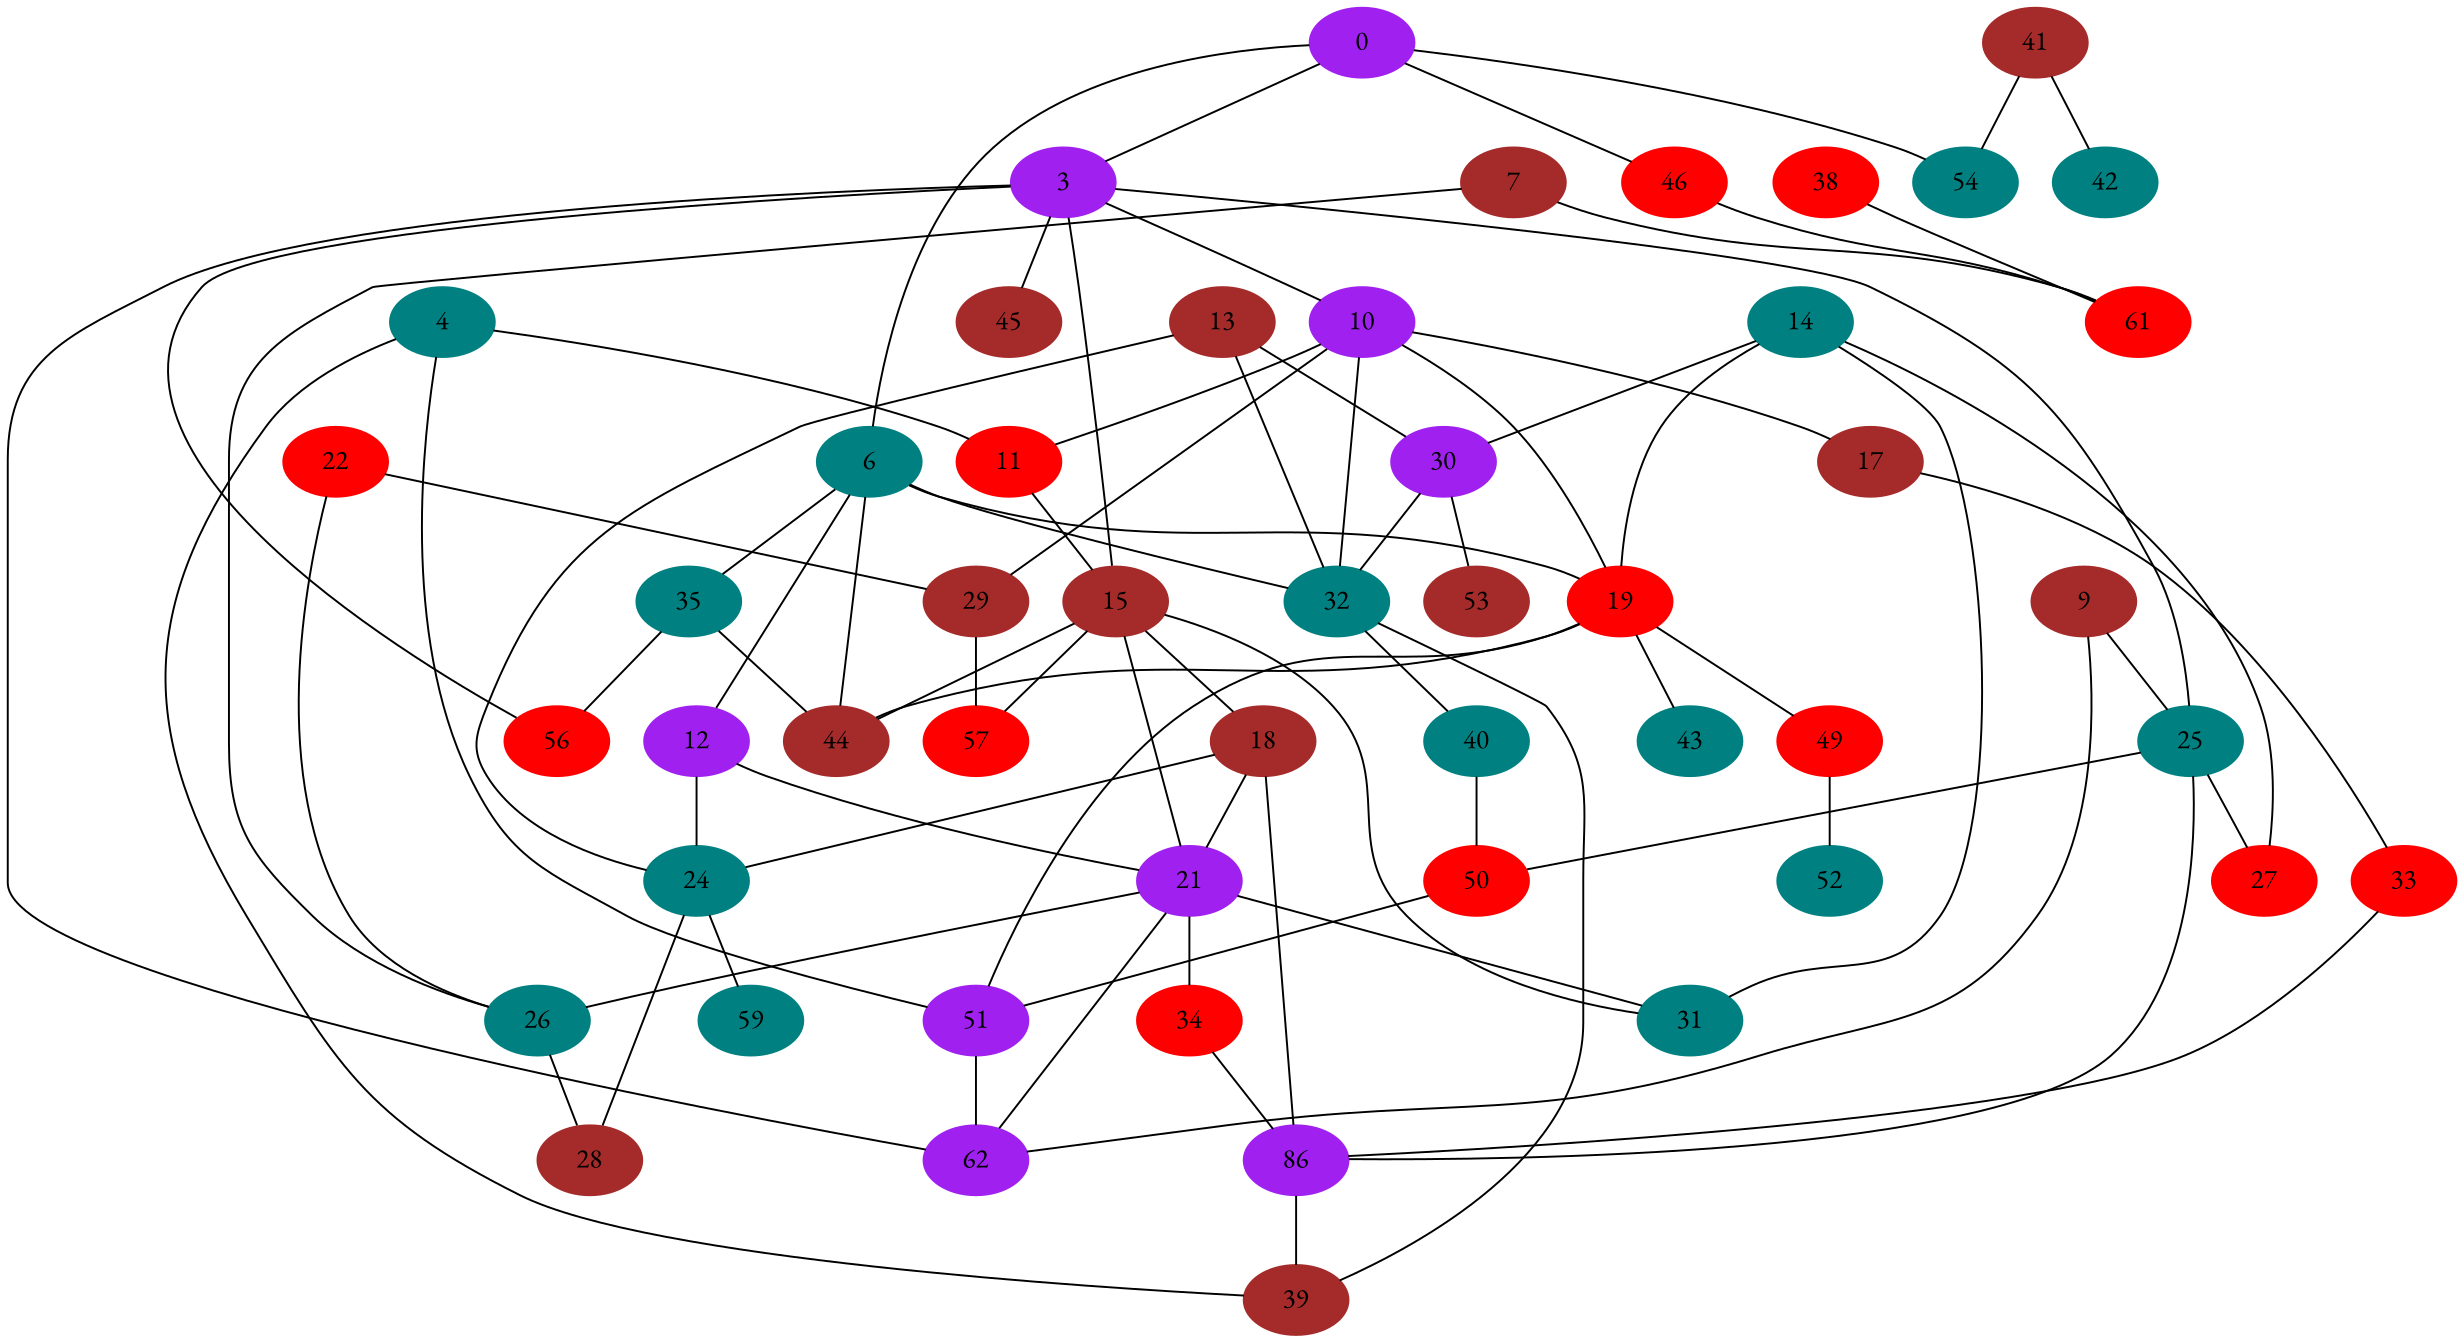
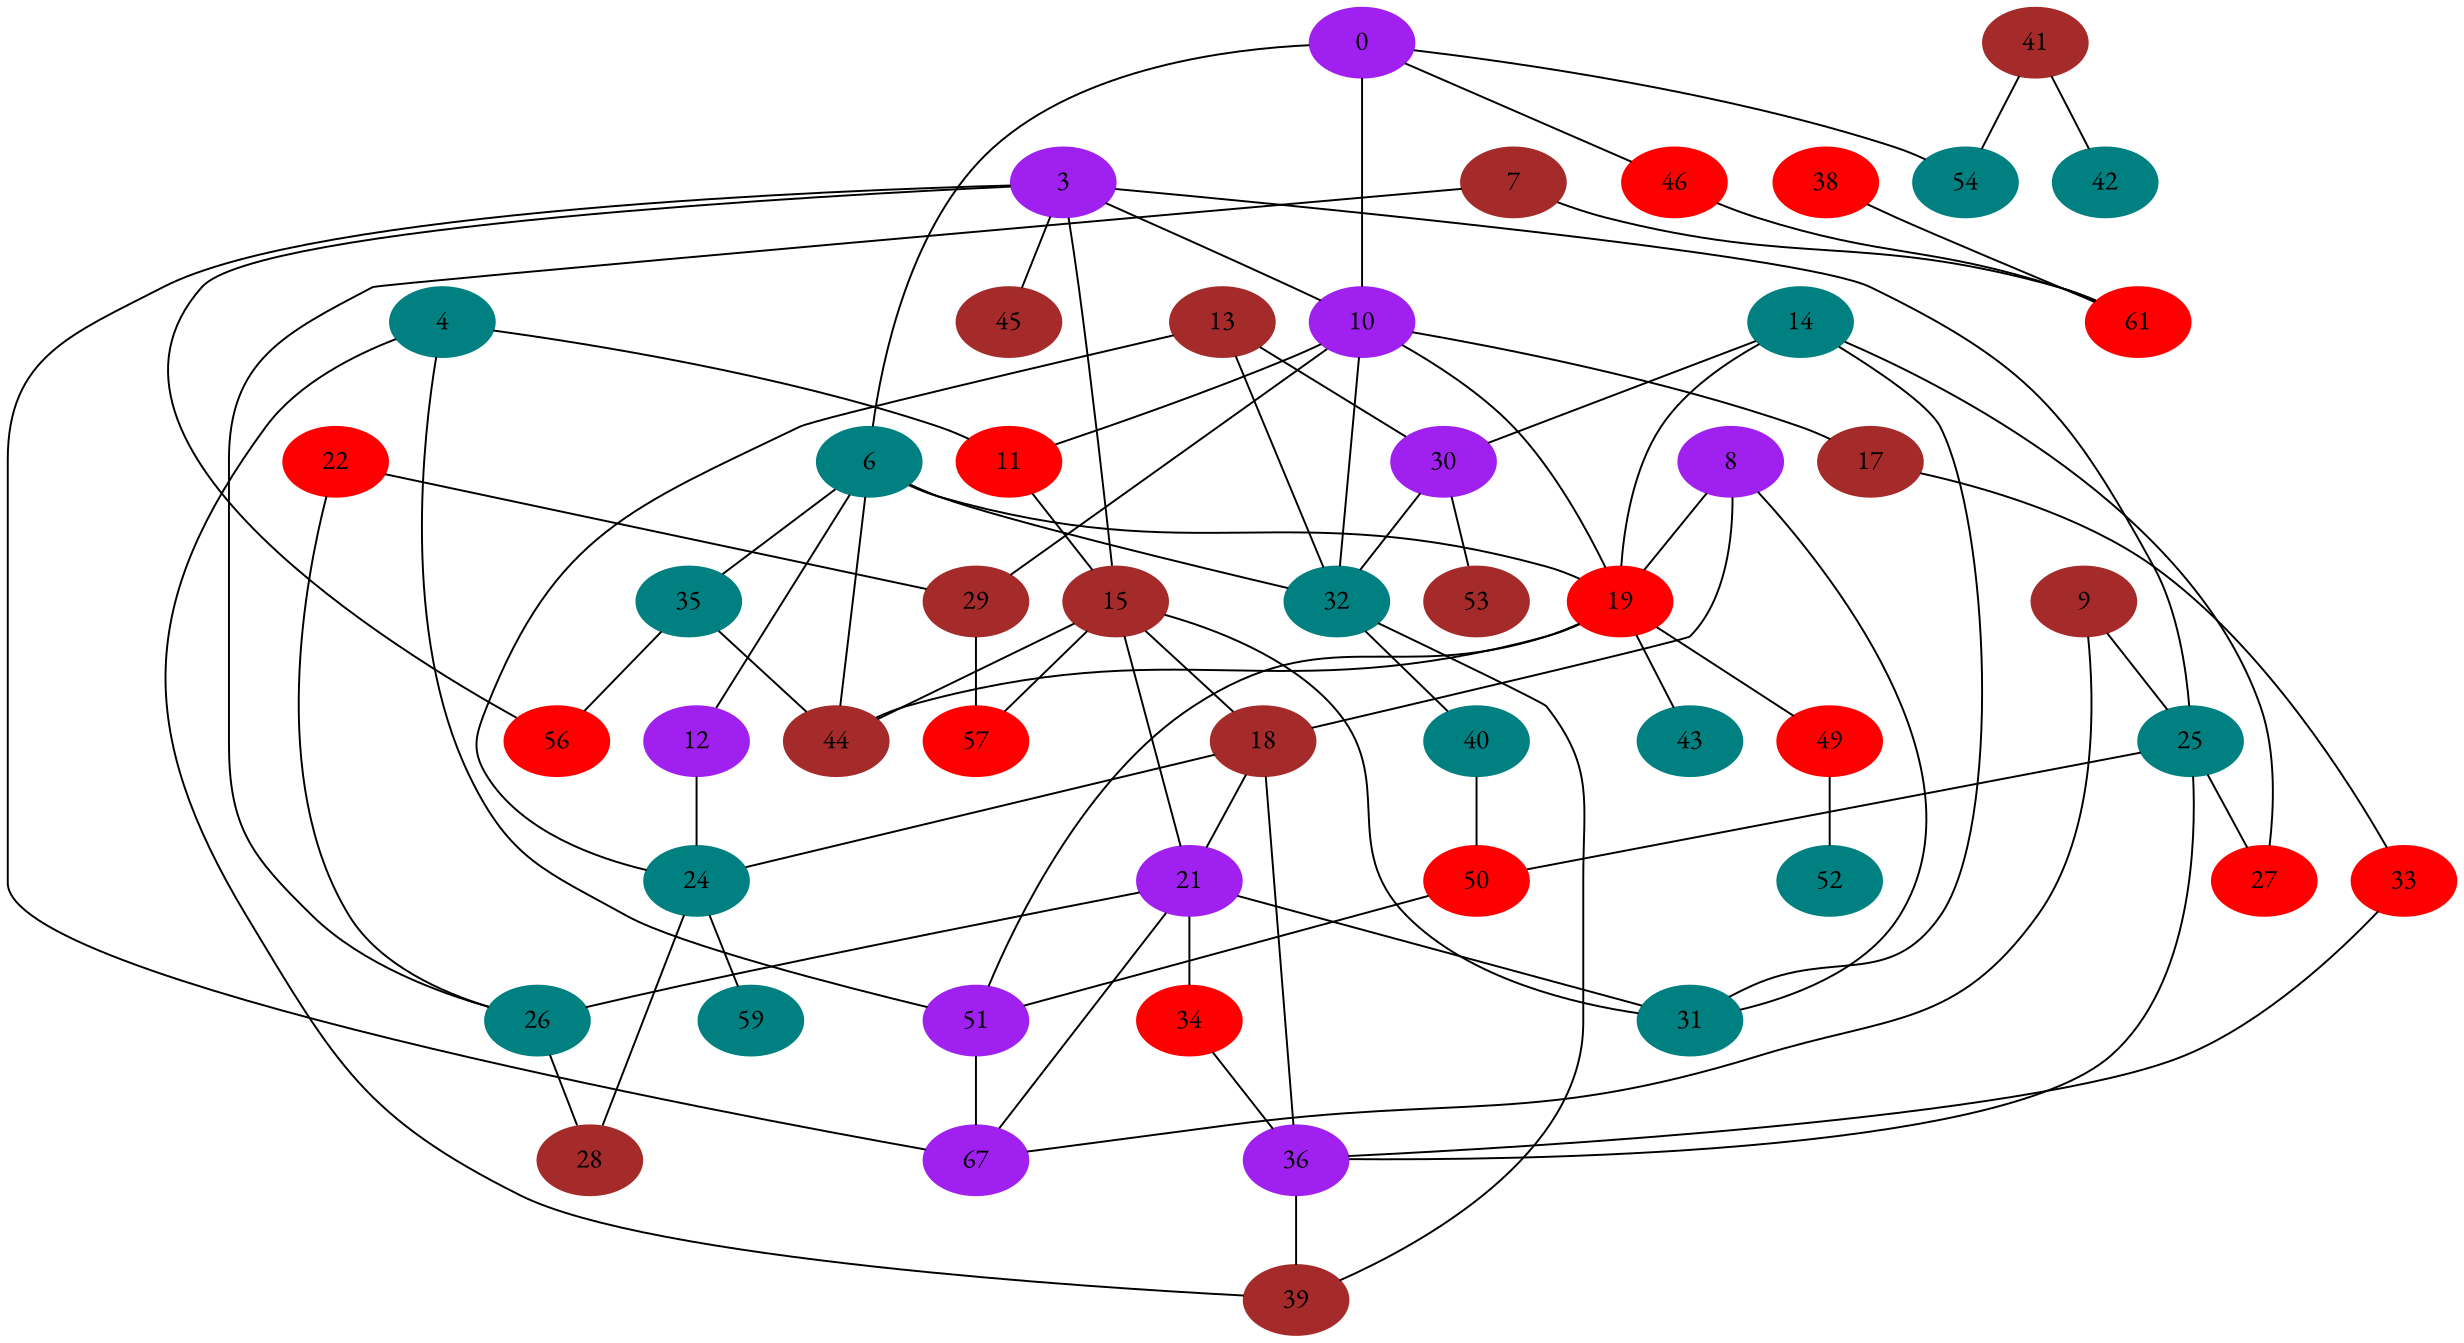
(1213, 113) -> (1362, 182)
none -> (1731, 462)
(956, 831) -> none
(976, 1160) -> (976, 1160)
(1296, 1160) -> (1296, 1160)
